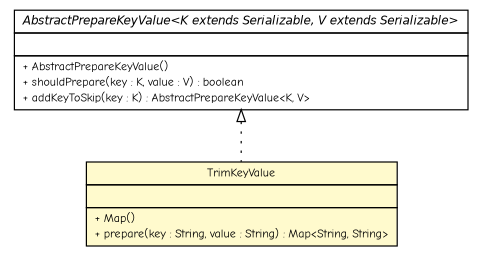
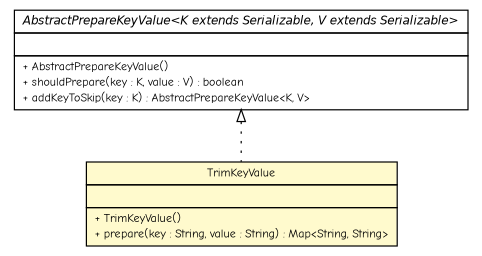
(115, 218) -> (139, 218)
